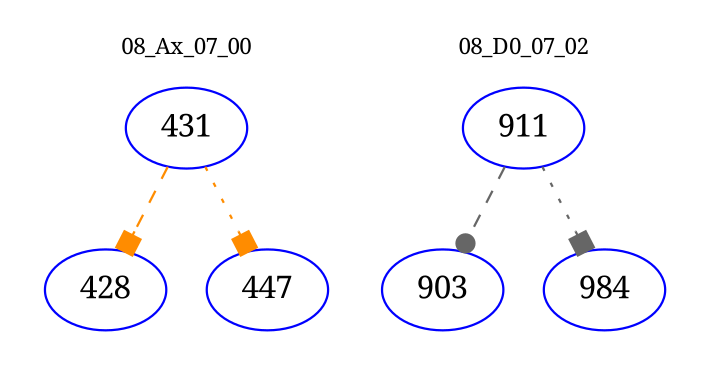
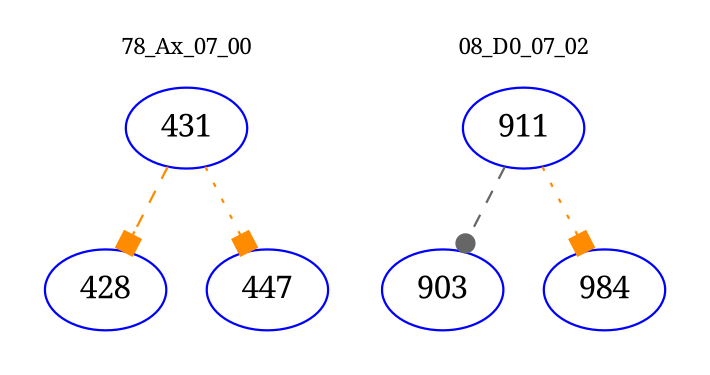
(187, 48) -> (187, 48)
(559, 199) -> (559, 199)
